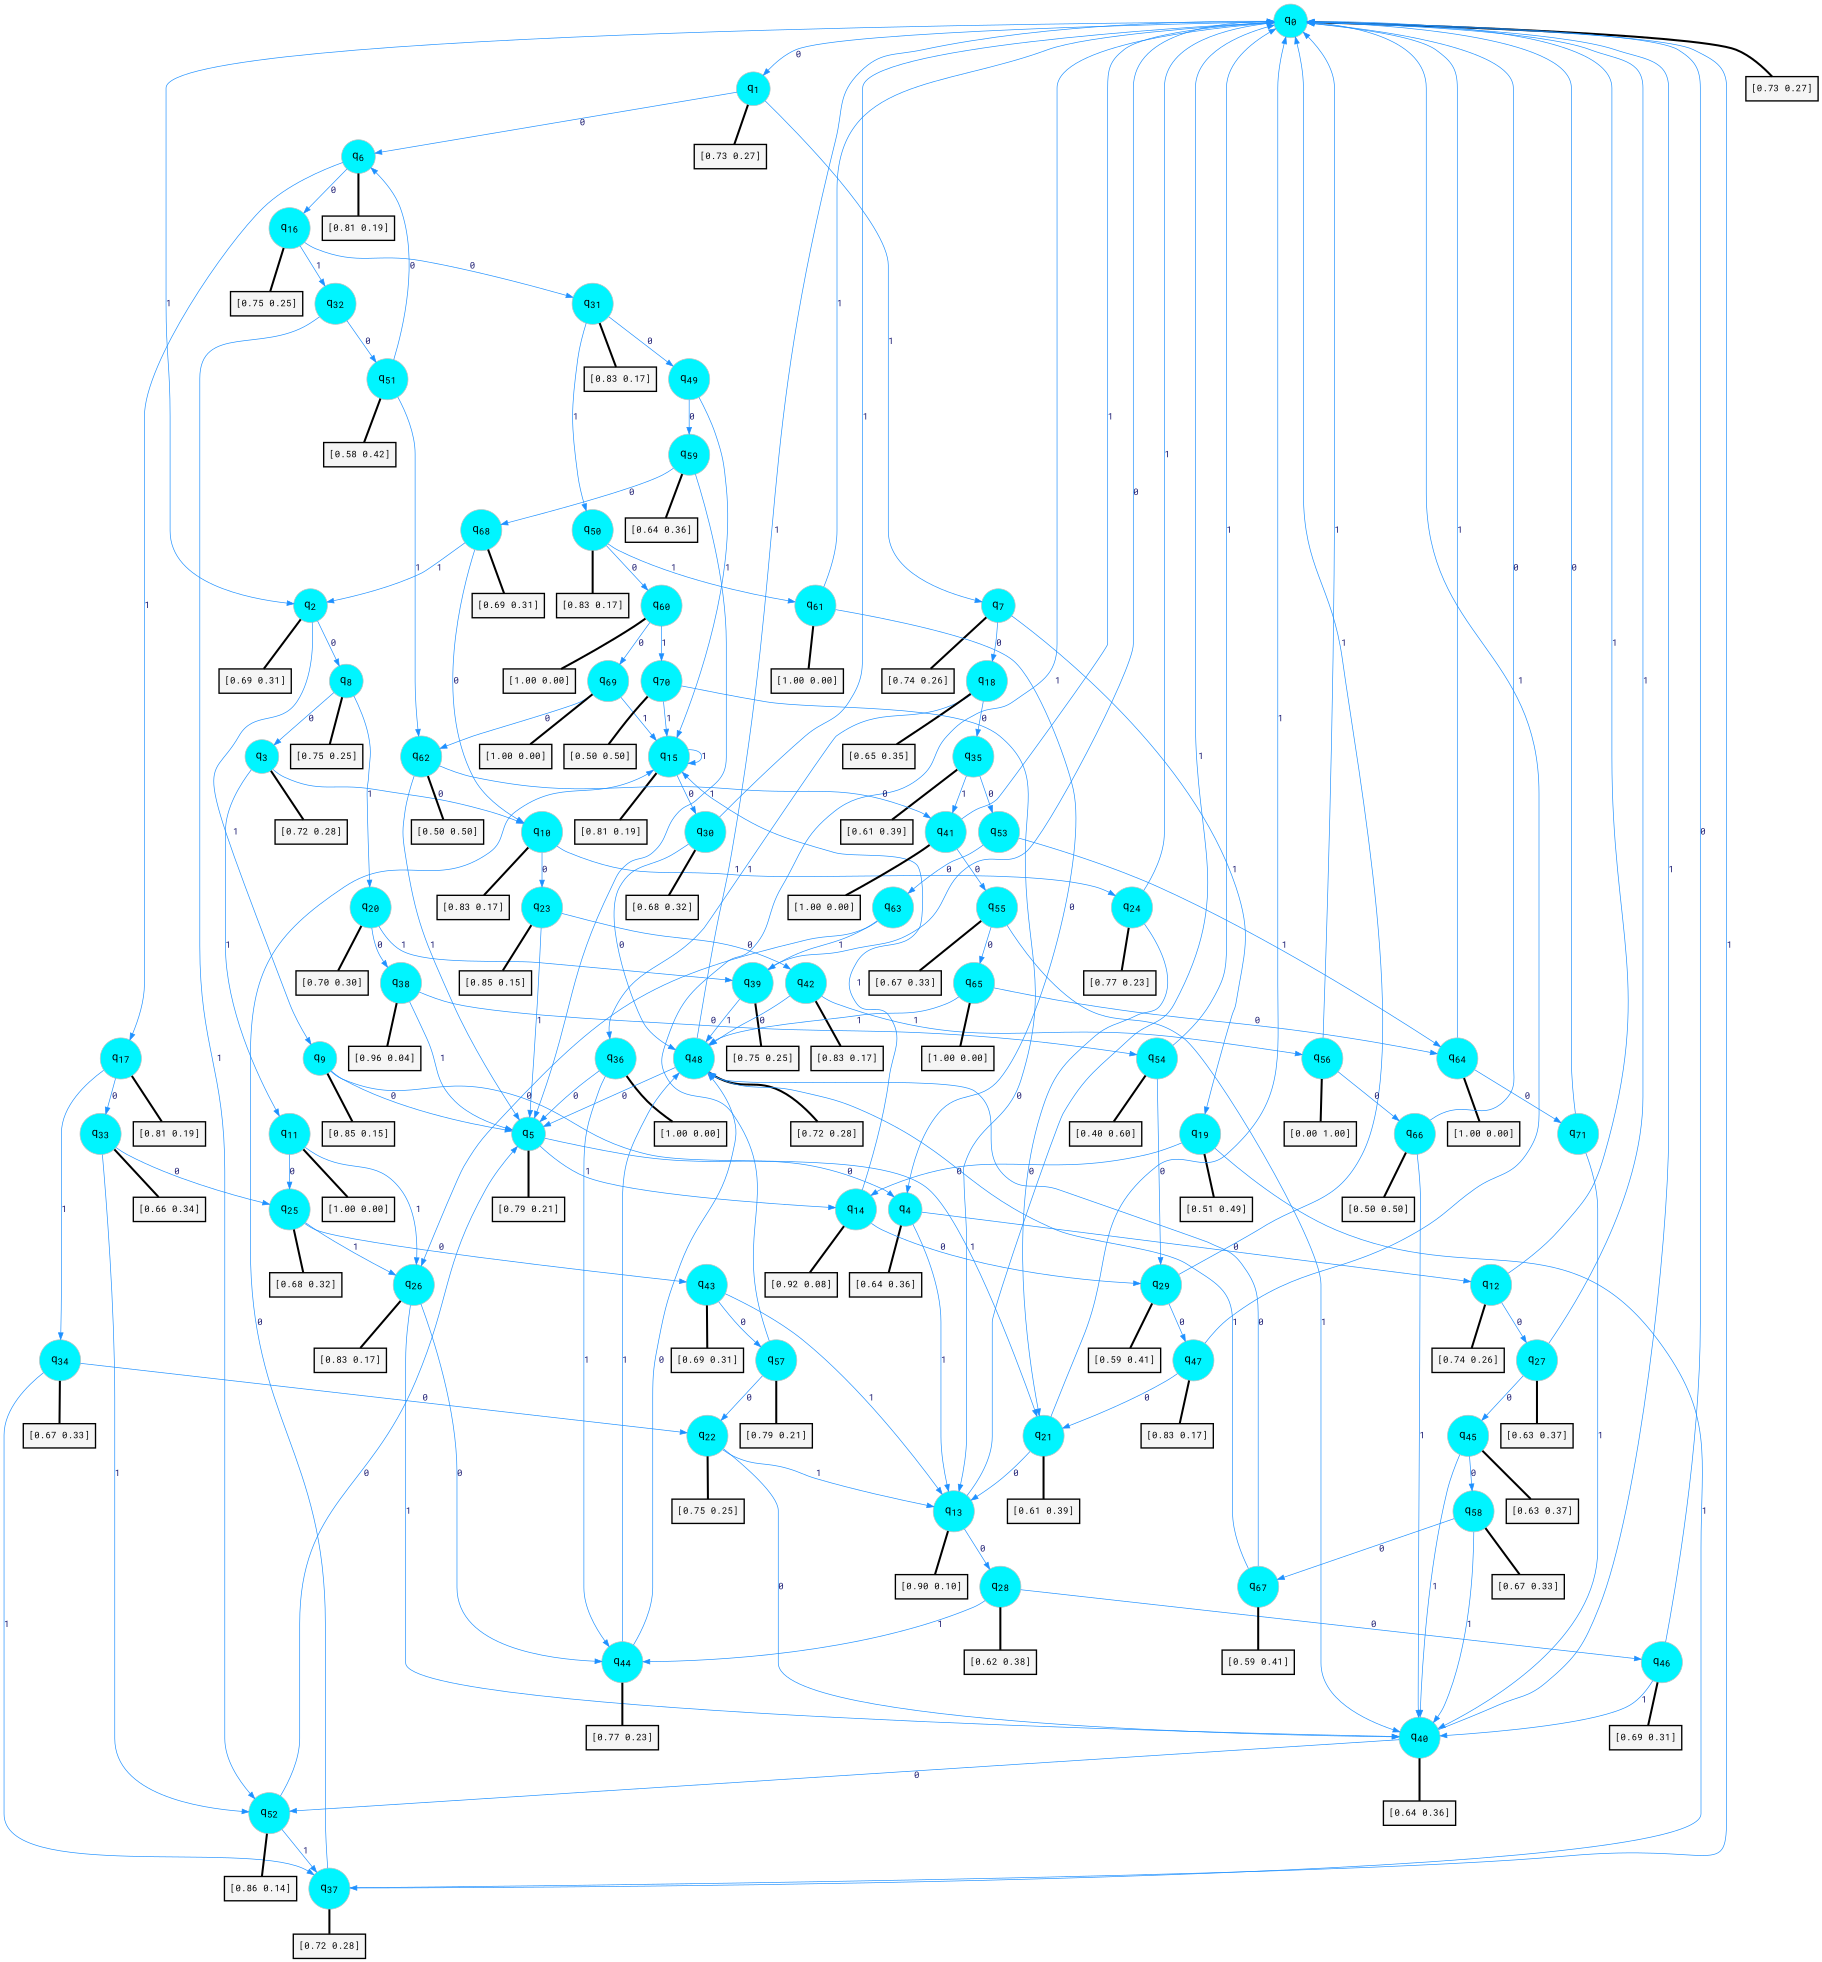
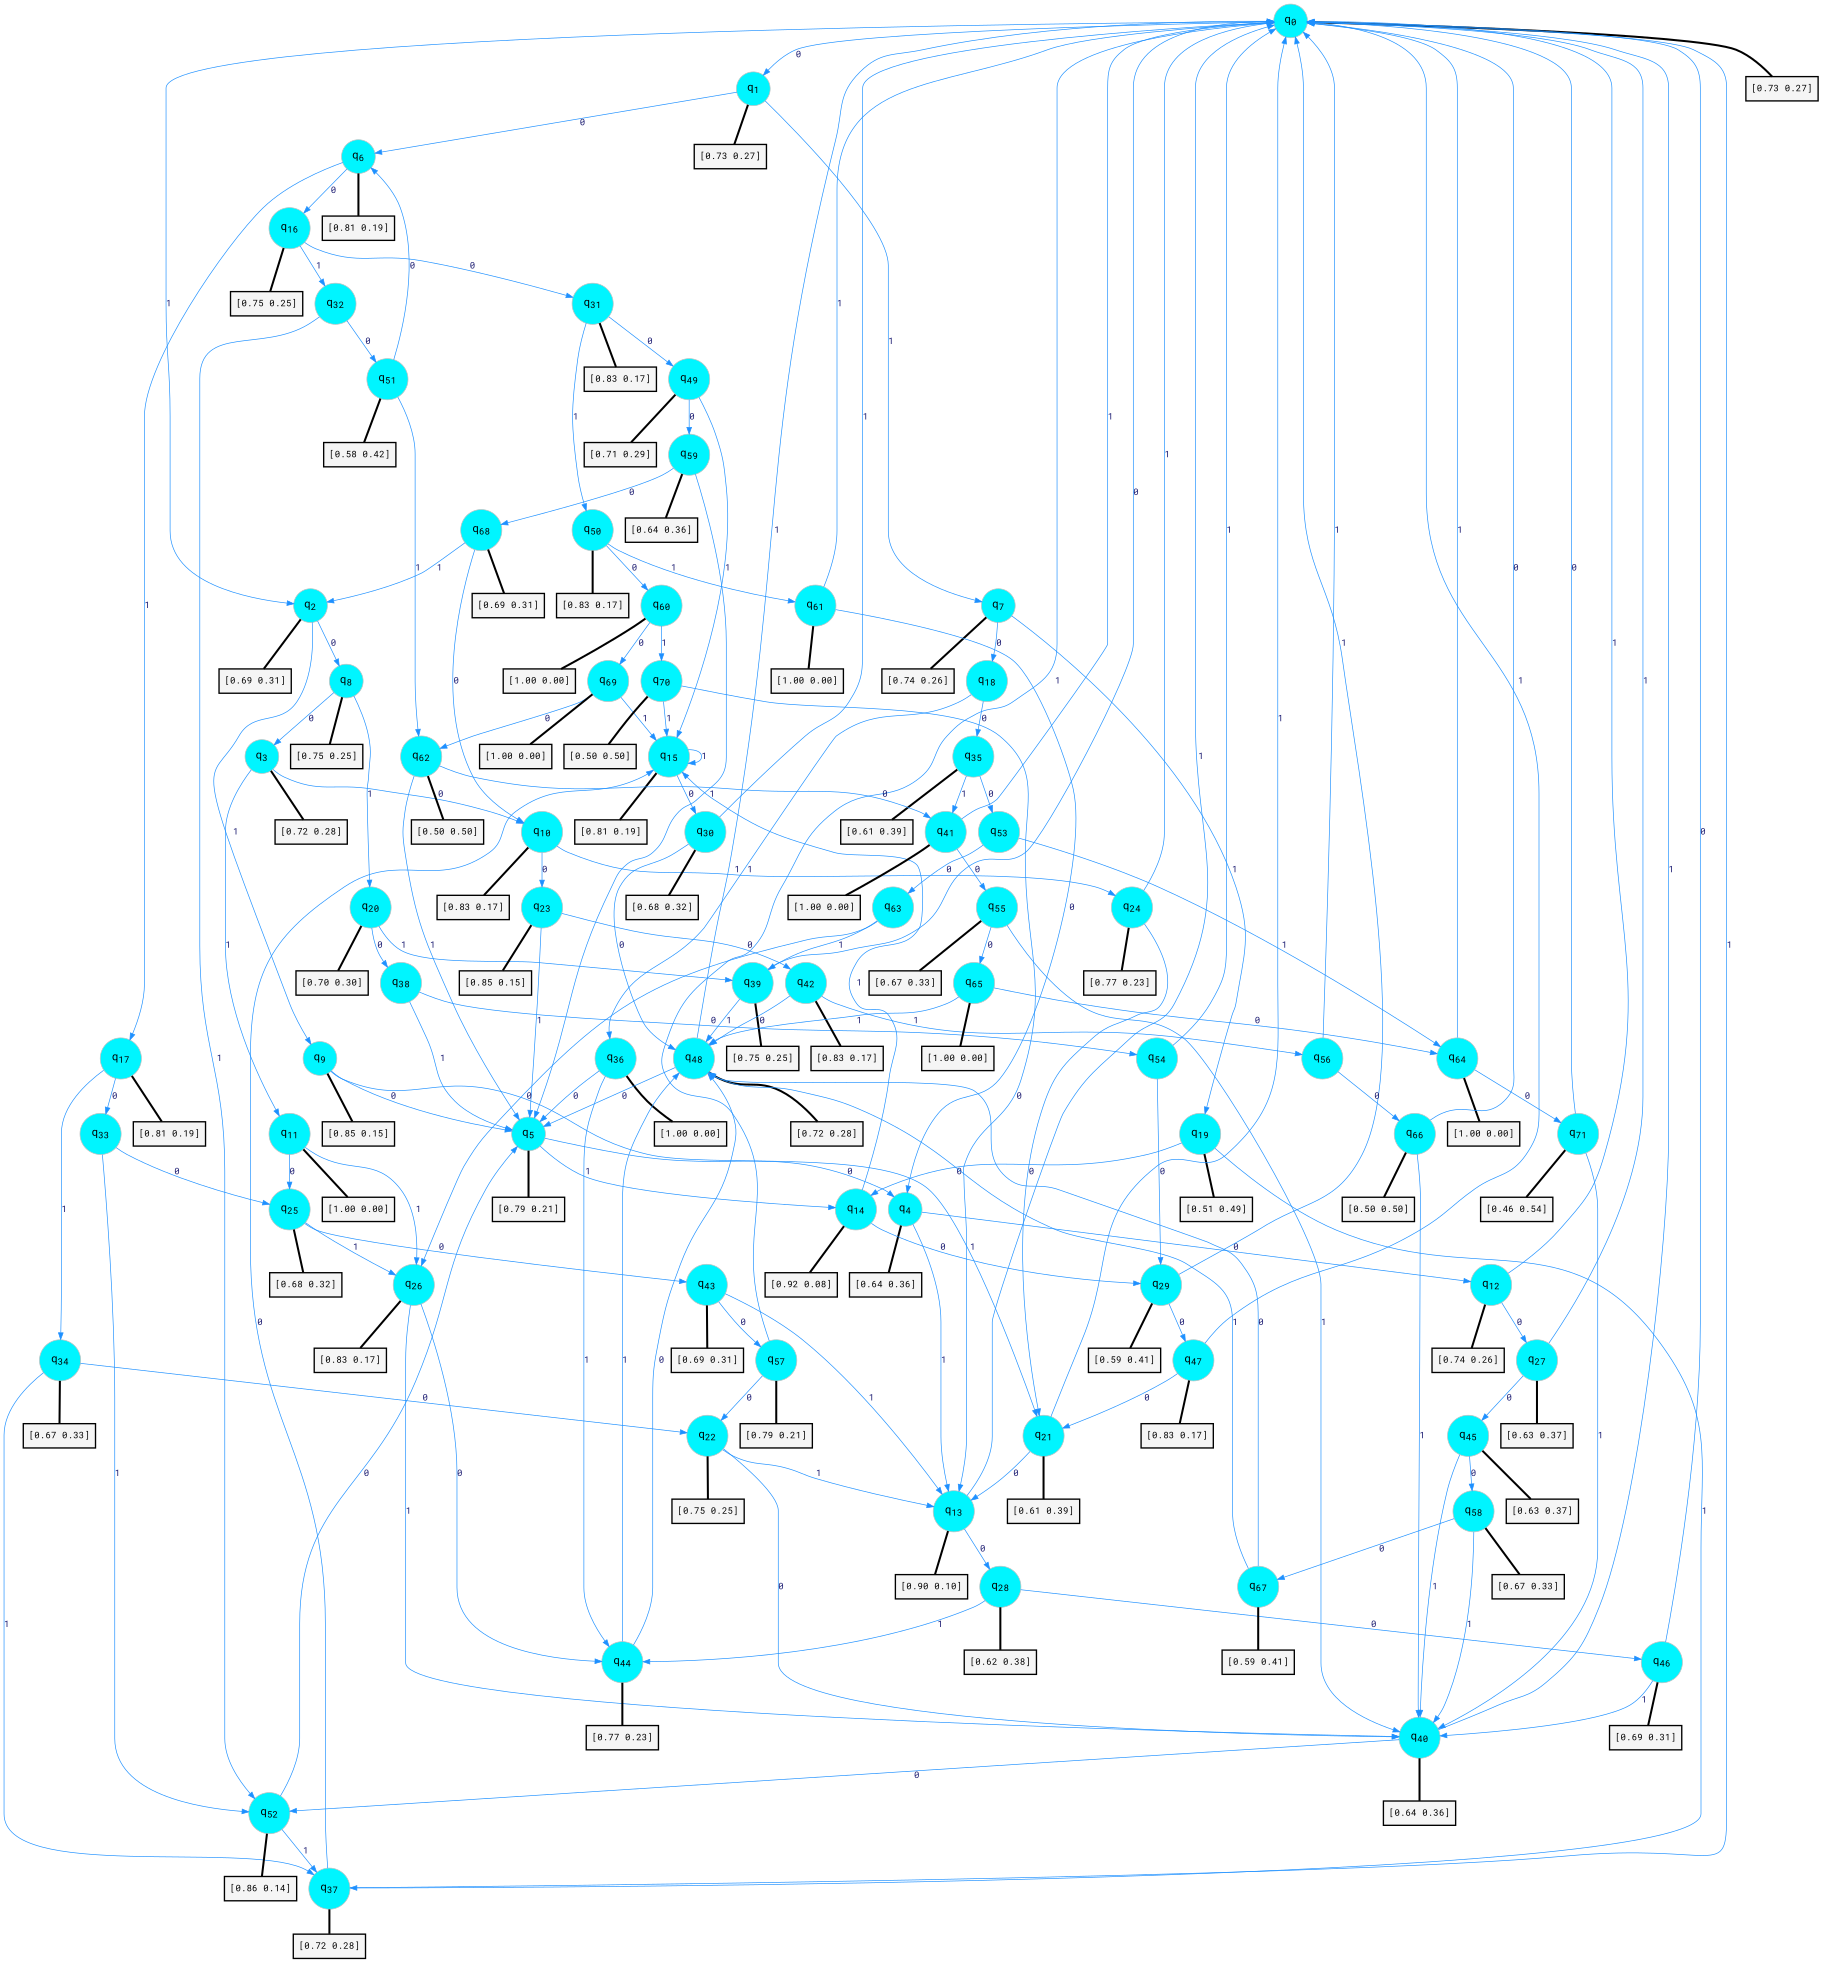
none -> (620, 455)
(879, 757) -> none
(385, 1058) -> none
(1106, 1134) -> none
(1320, 1134) -> none
(169, 1209) -> none
none -> (1517, 1209)
